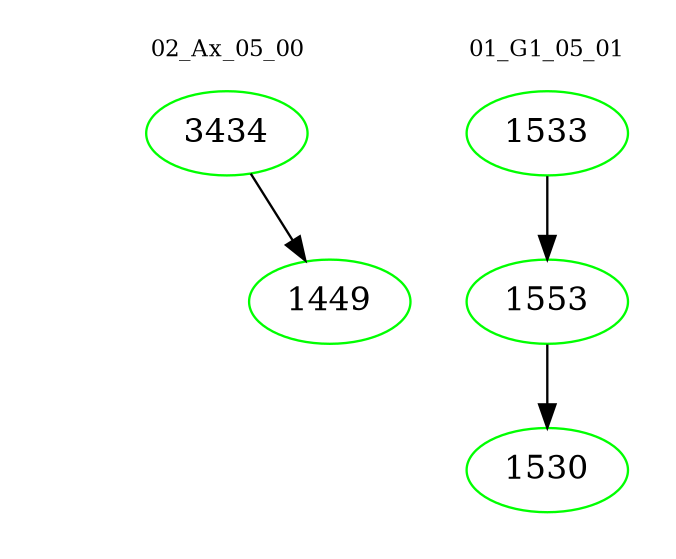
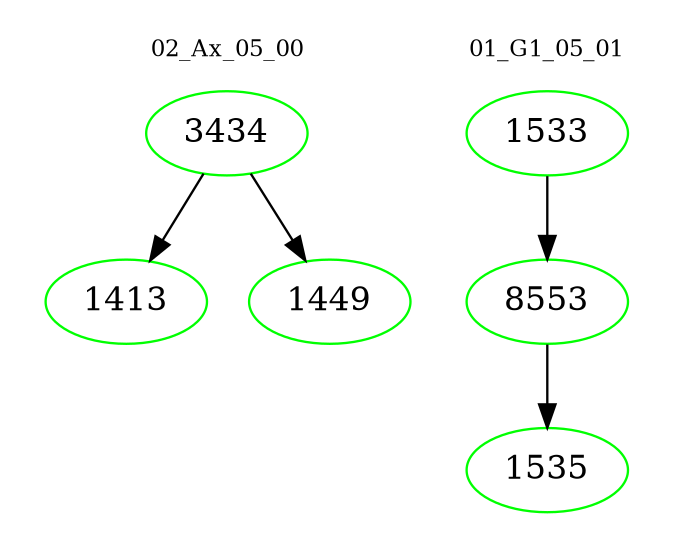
none -> (126, 302)
(547, 302) -> (547, 302)
(547, 470) -> (547, 470)
